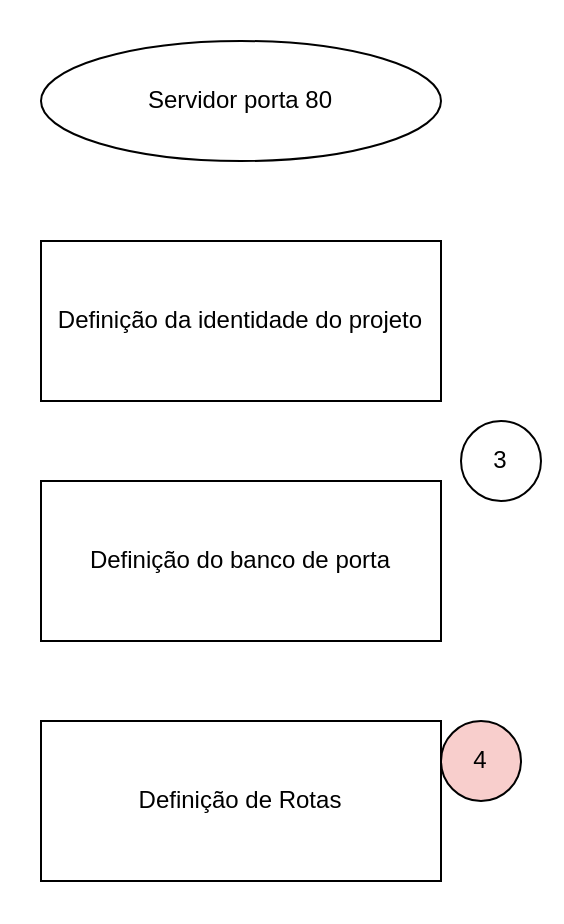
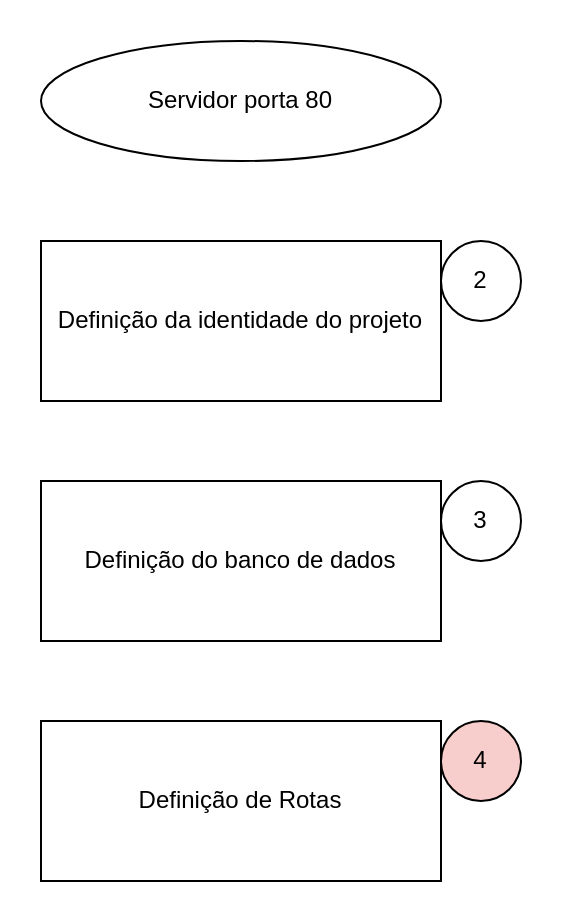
none -> (481, 281)
(501, 461) -> (481, 521)
(241, 561) -> (241, 561)
